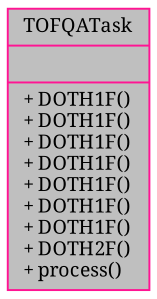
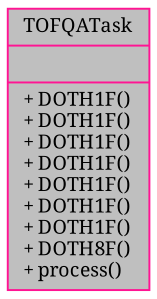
(78, 249) -> (78, 249)
